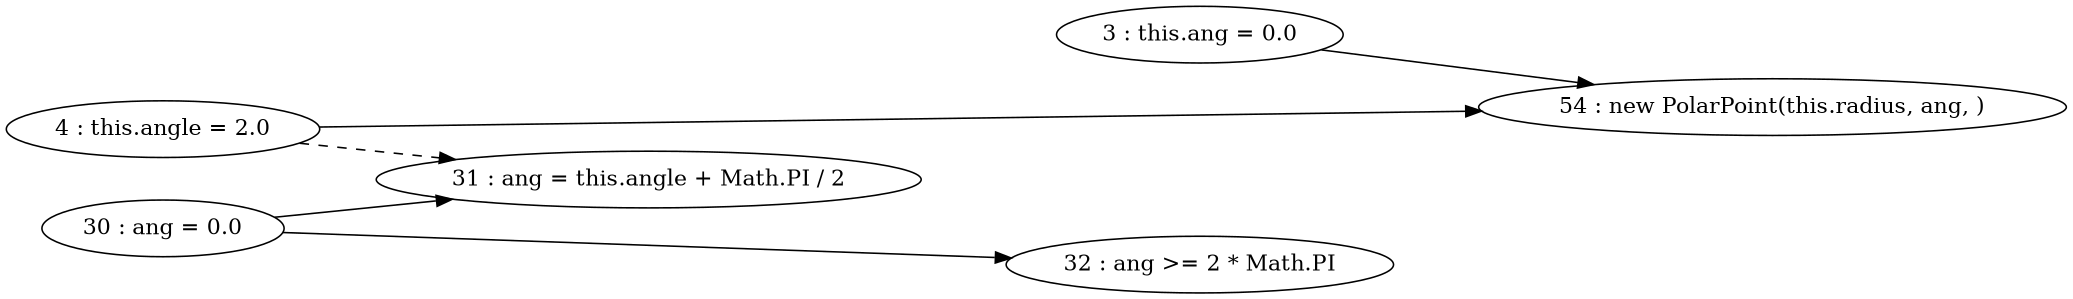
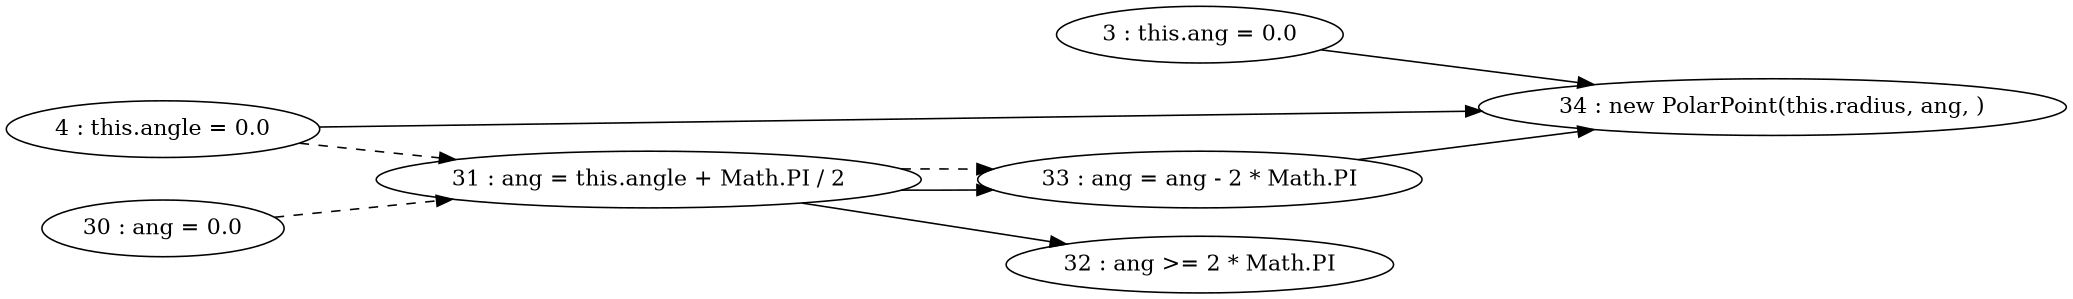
(1773, 107) -> (1773, 107)
(163, 129) -> (163, 129)
none -> (1200, 180)
(355, 209) -> (355, 209)
(639, 245) -> (926, 222)
